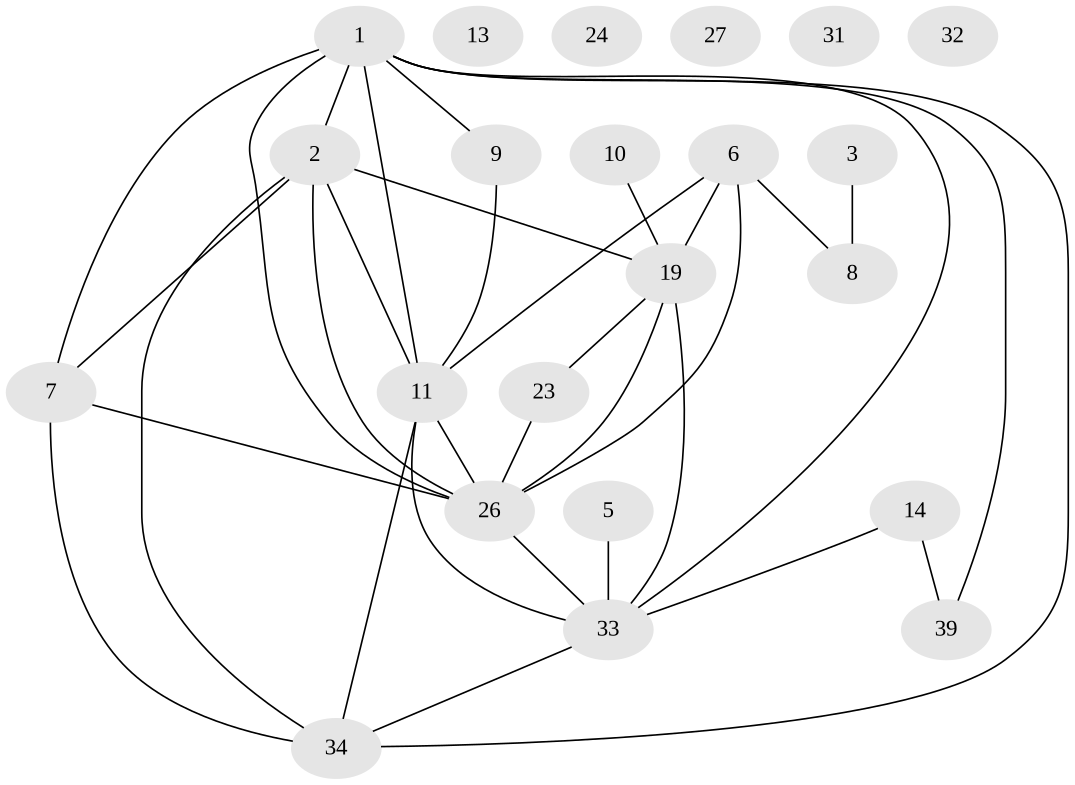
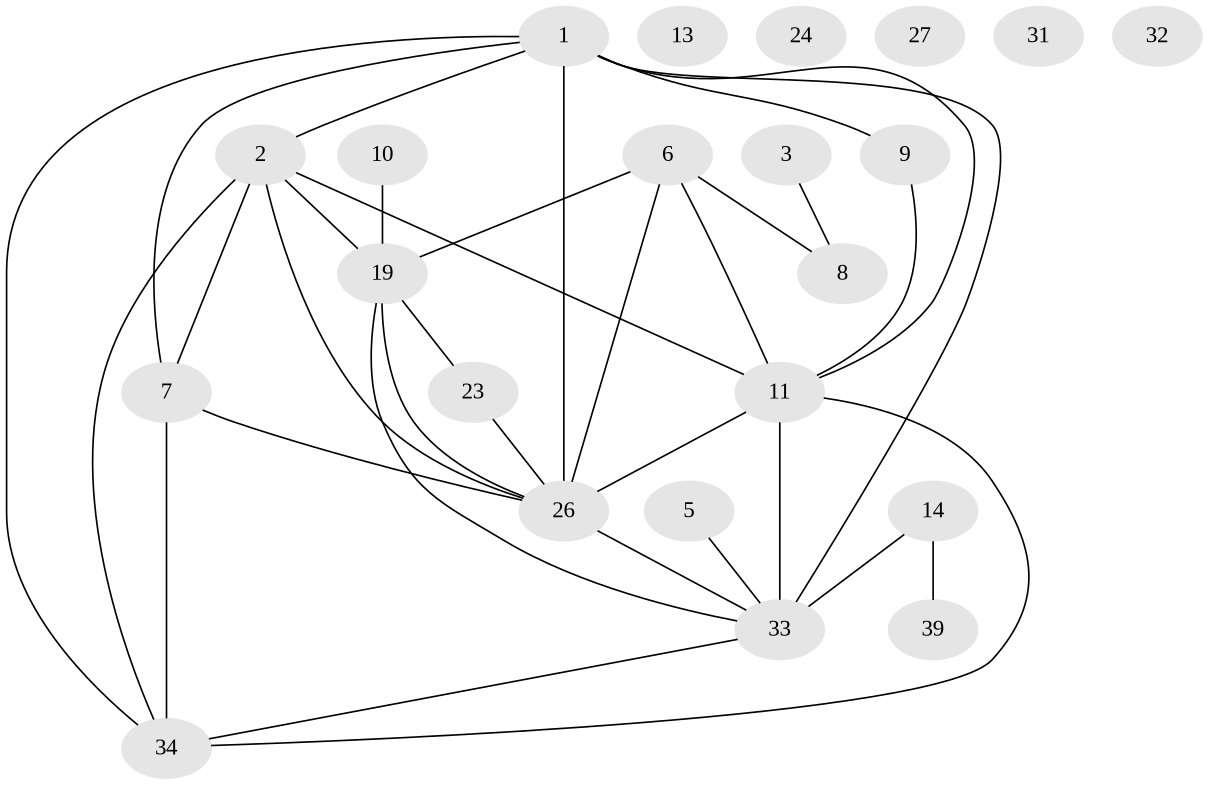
(920, 111) -> none
